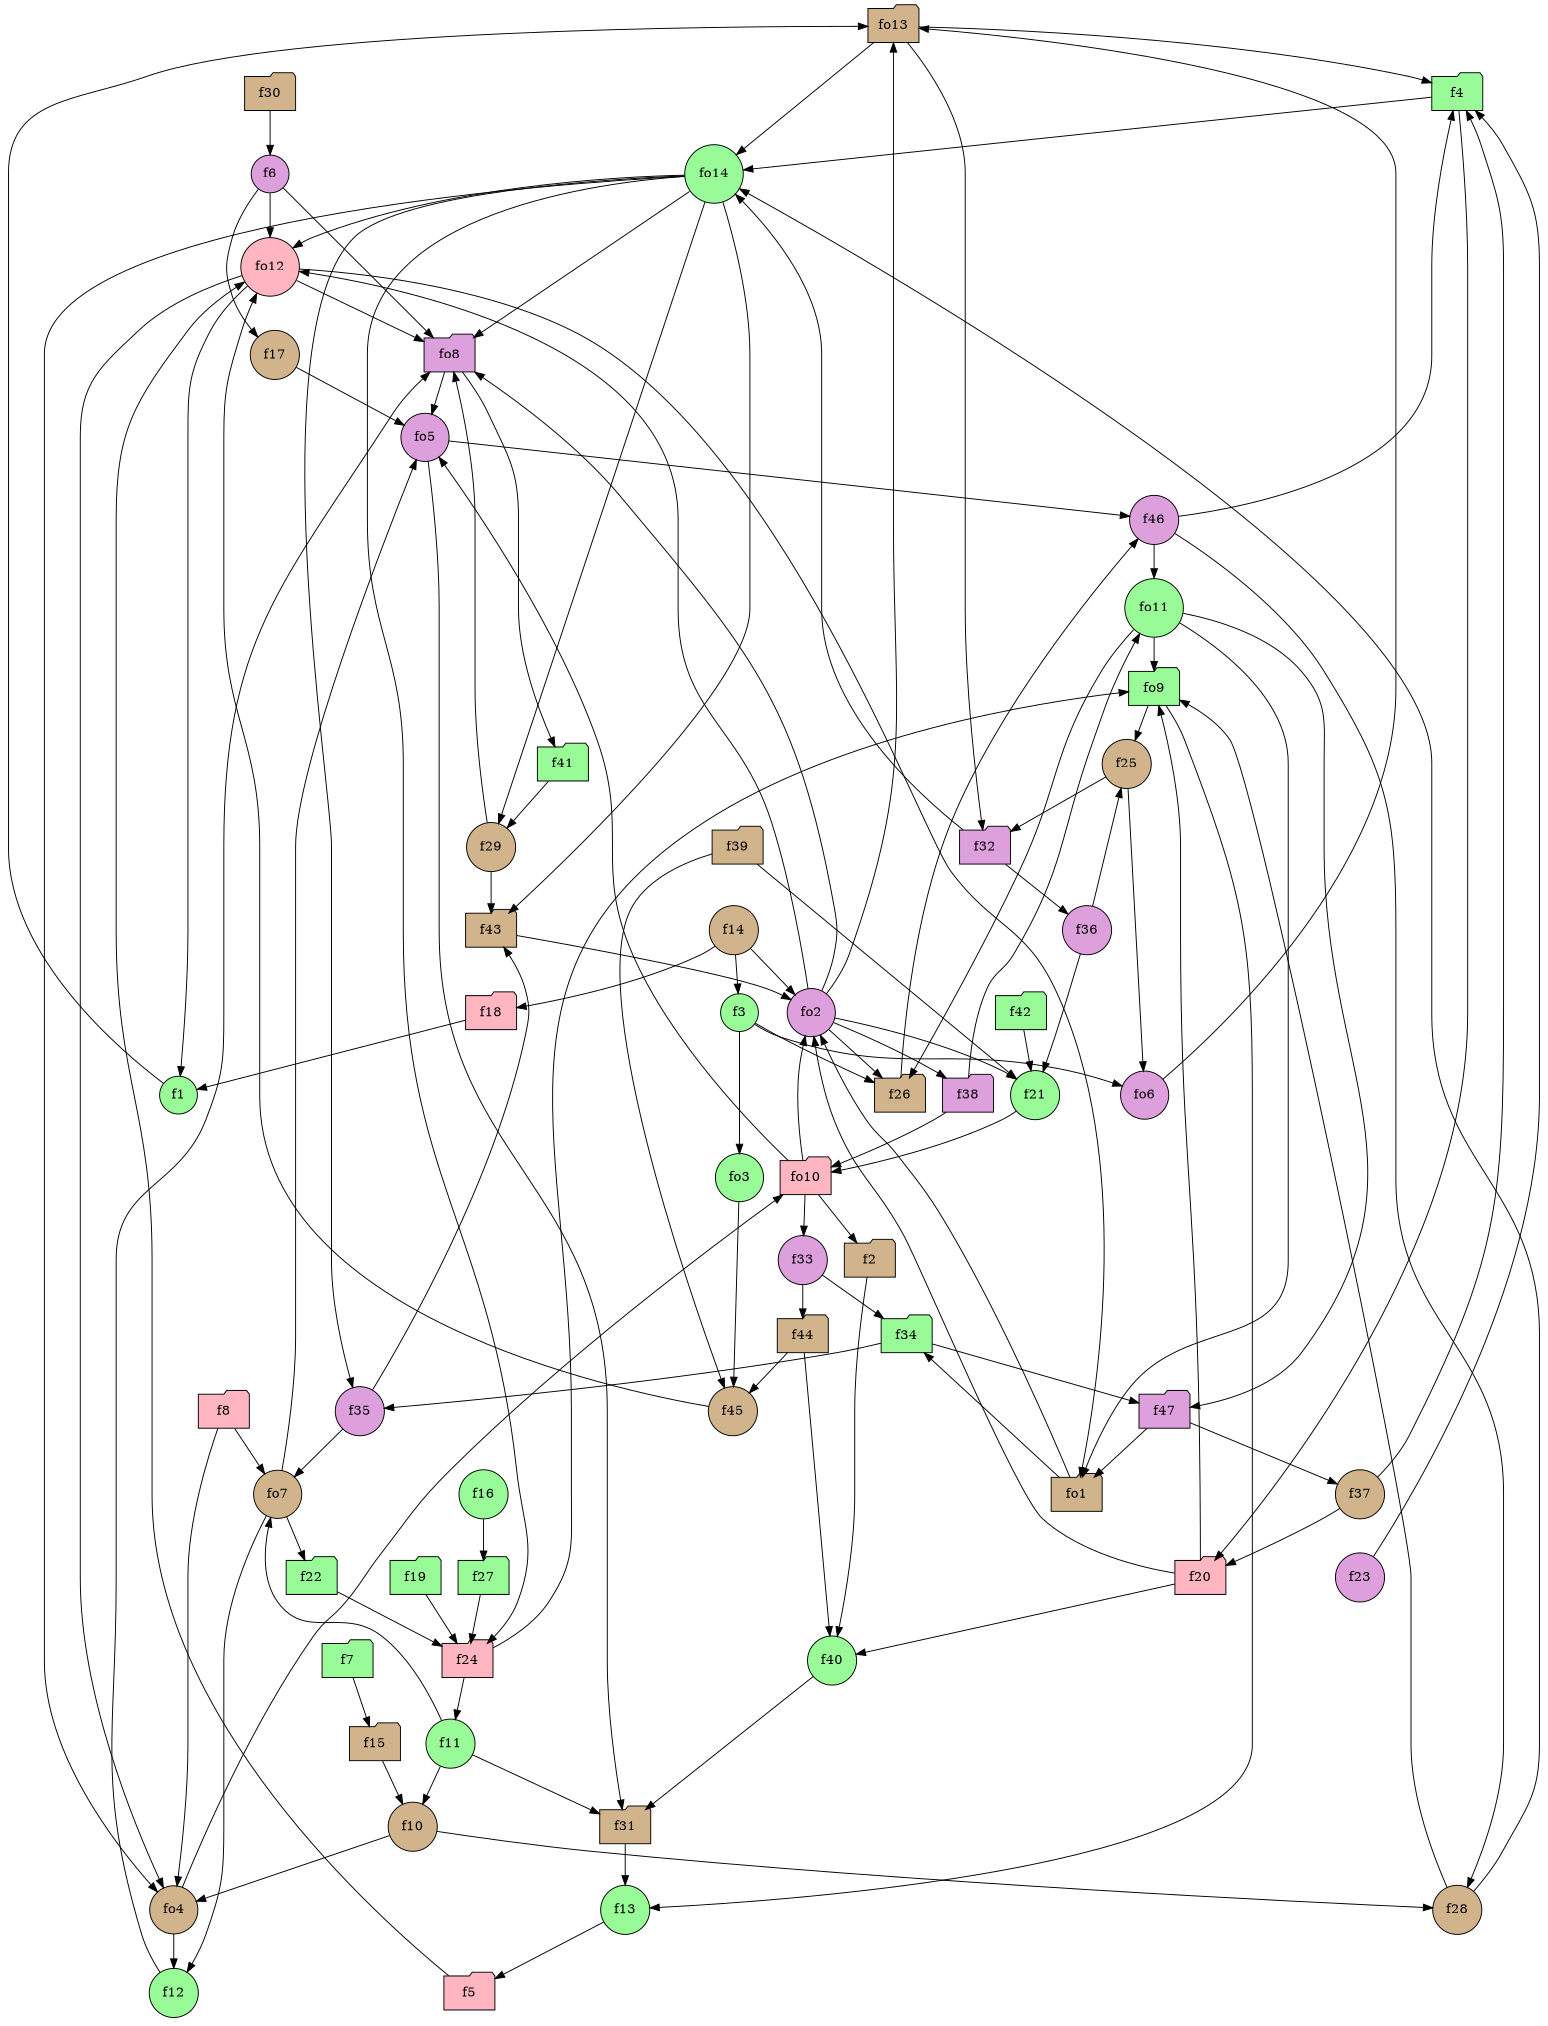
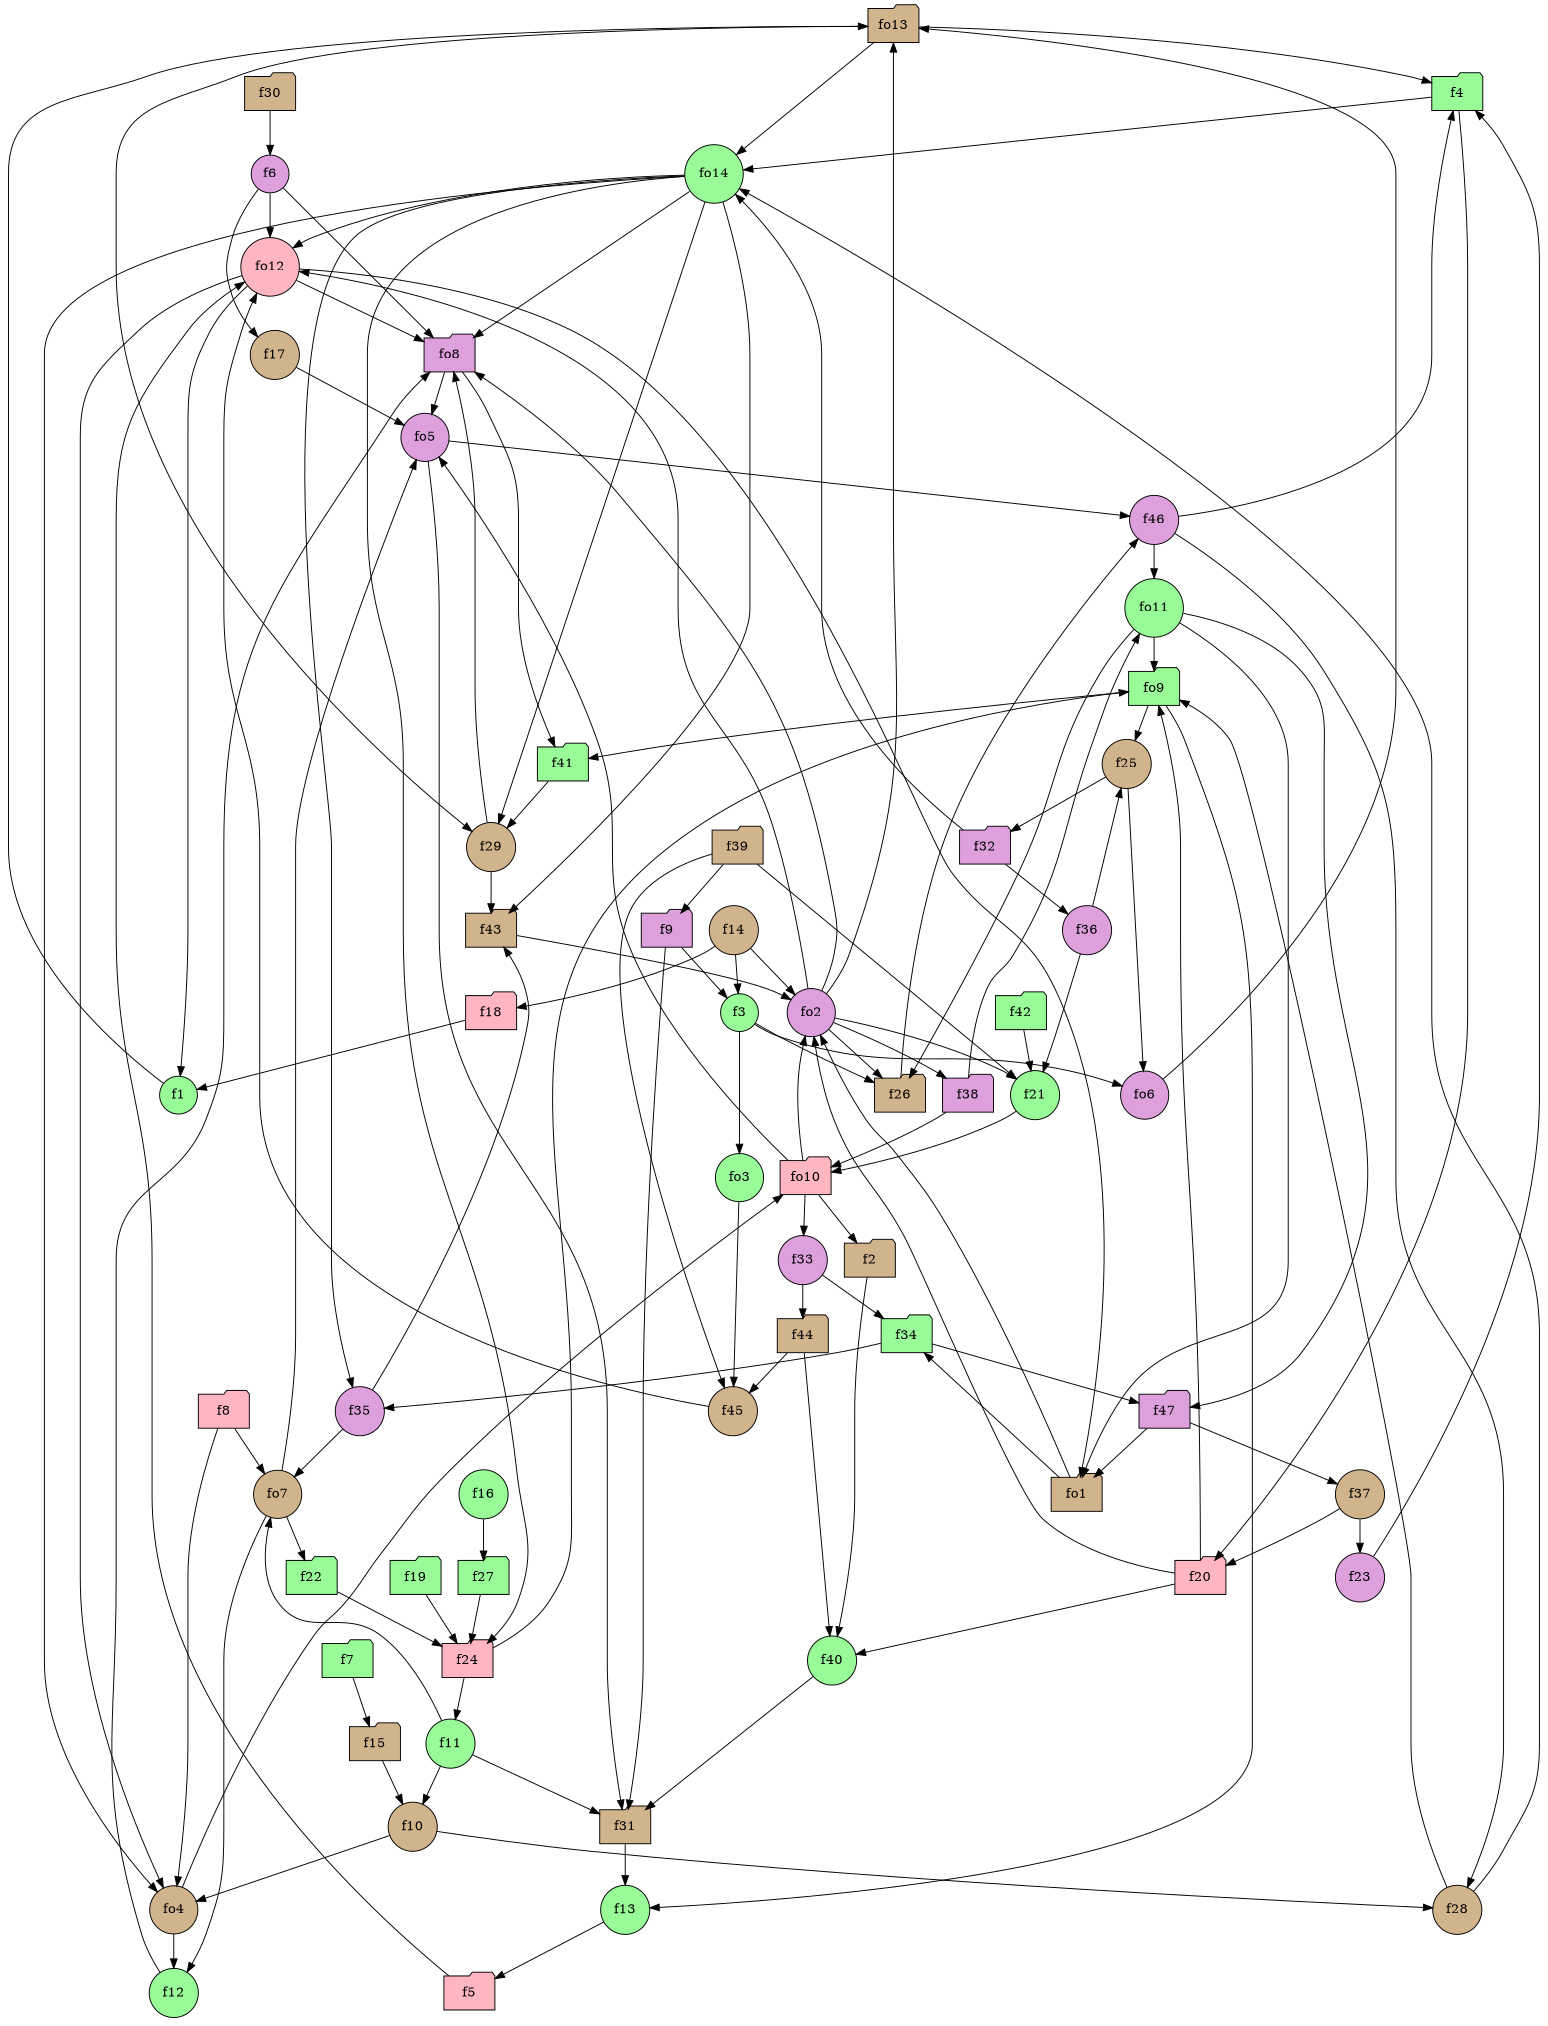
(965, 425) -> (118, 158)
none -> (849, 722)
(1504, 809) -> (1360, 1531)
none -> (667, 930)
